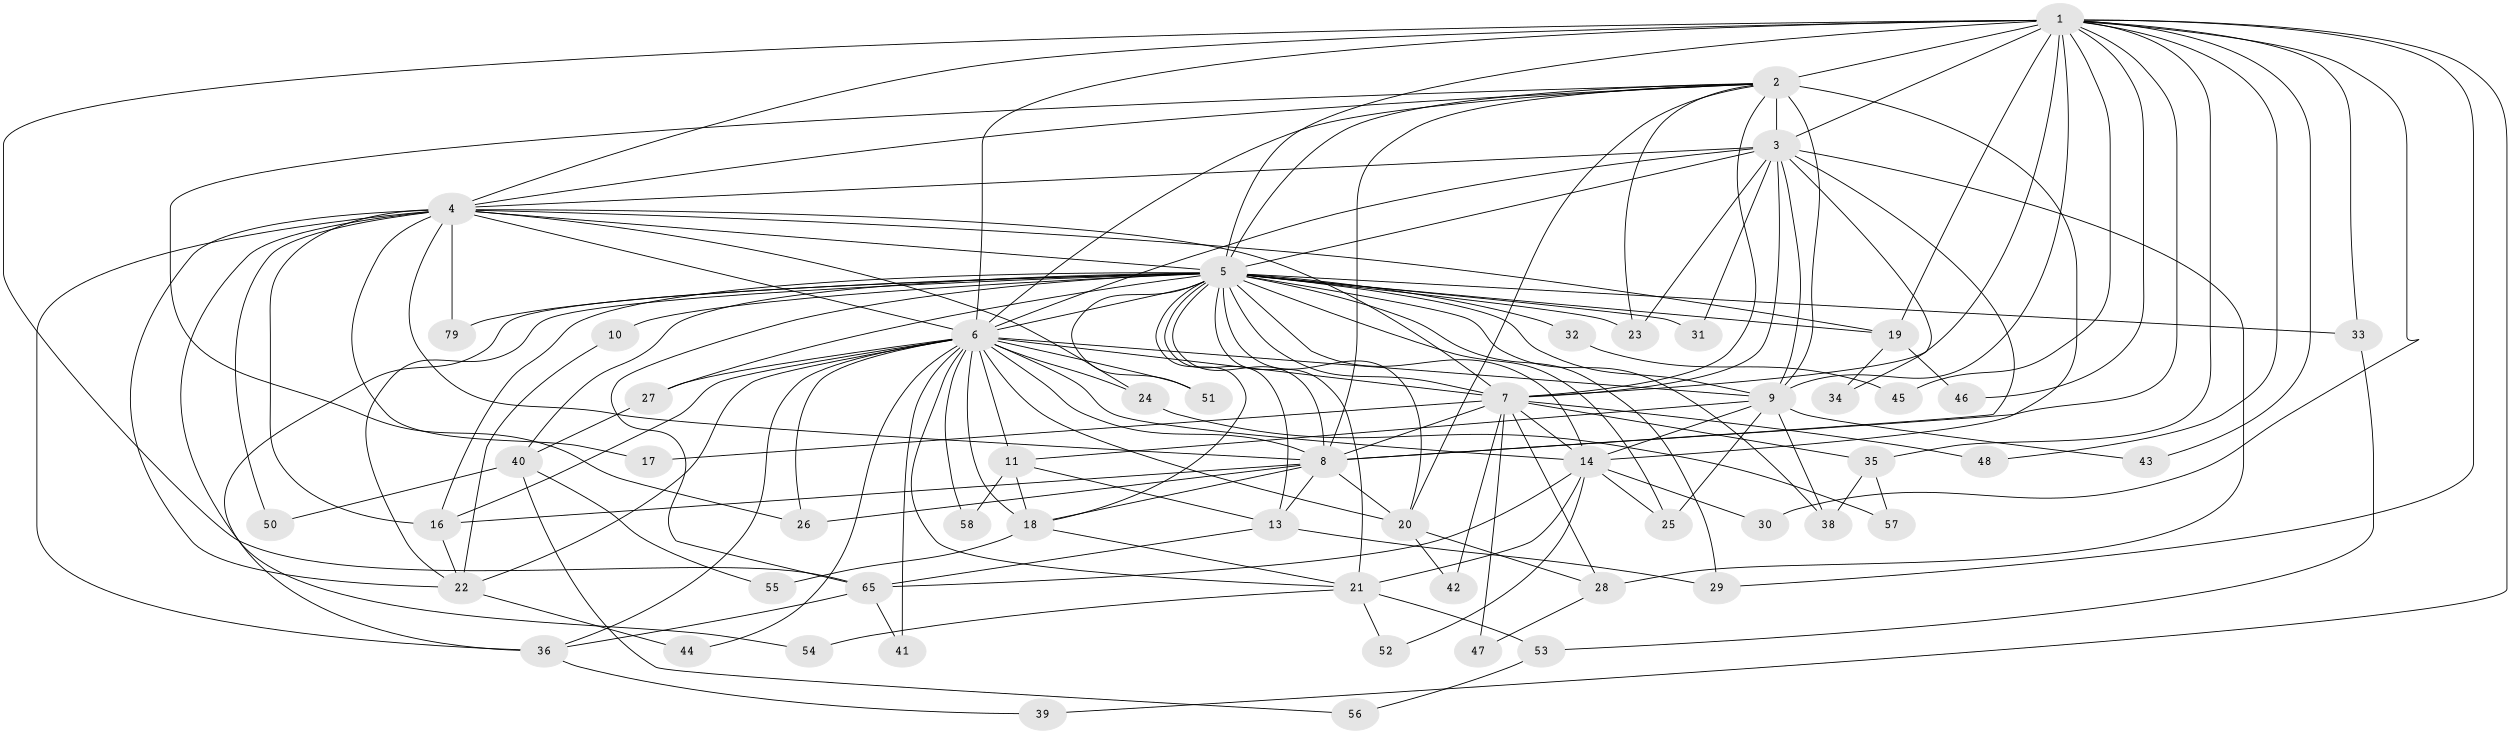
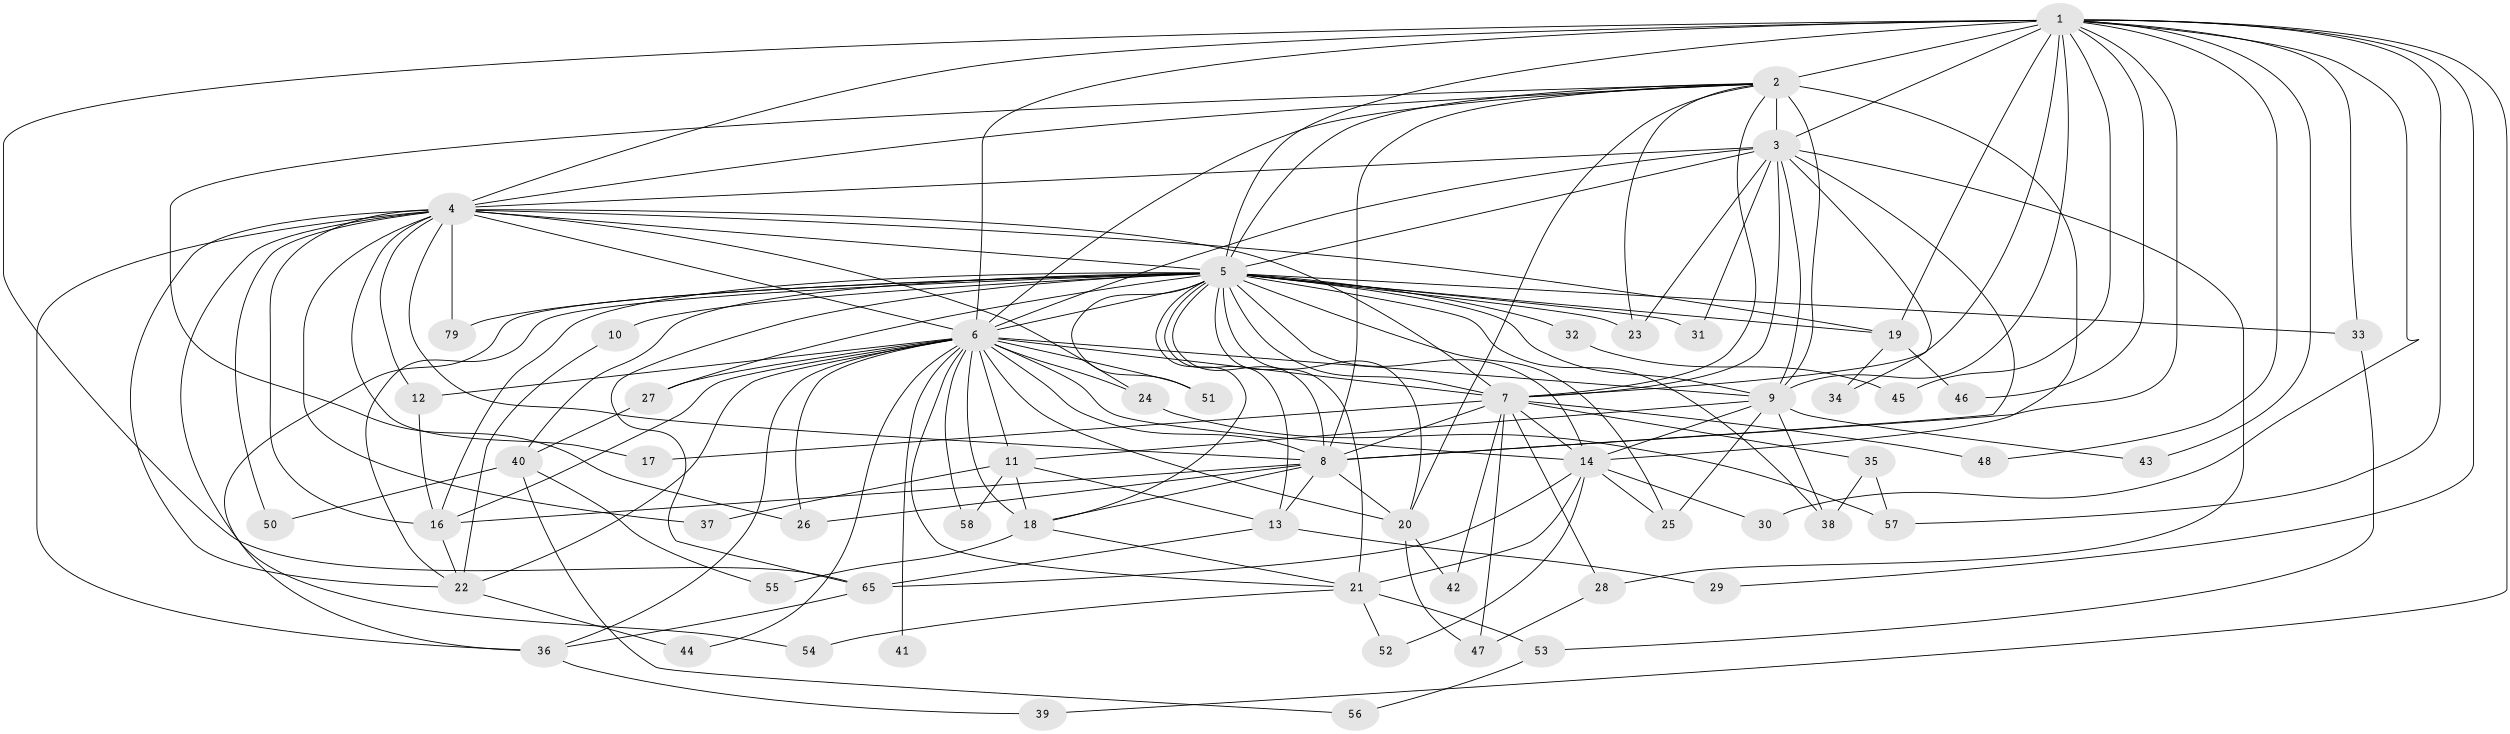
(2210, 333) -> (2440, 343)
(1473, 352) -> none
none -> (419, 399)
none -> (707, 525)
(1527, 564) -> (1419, 599)
(886, 620) -> none
